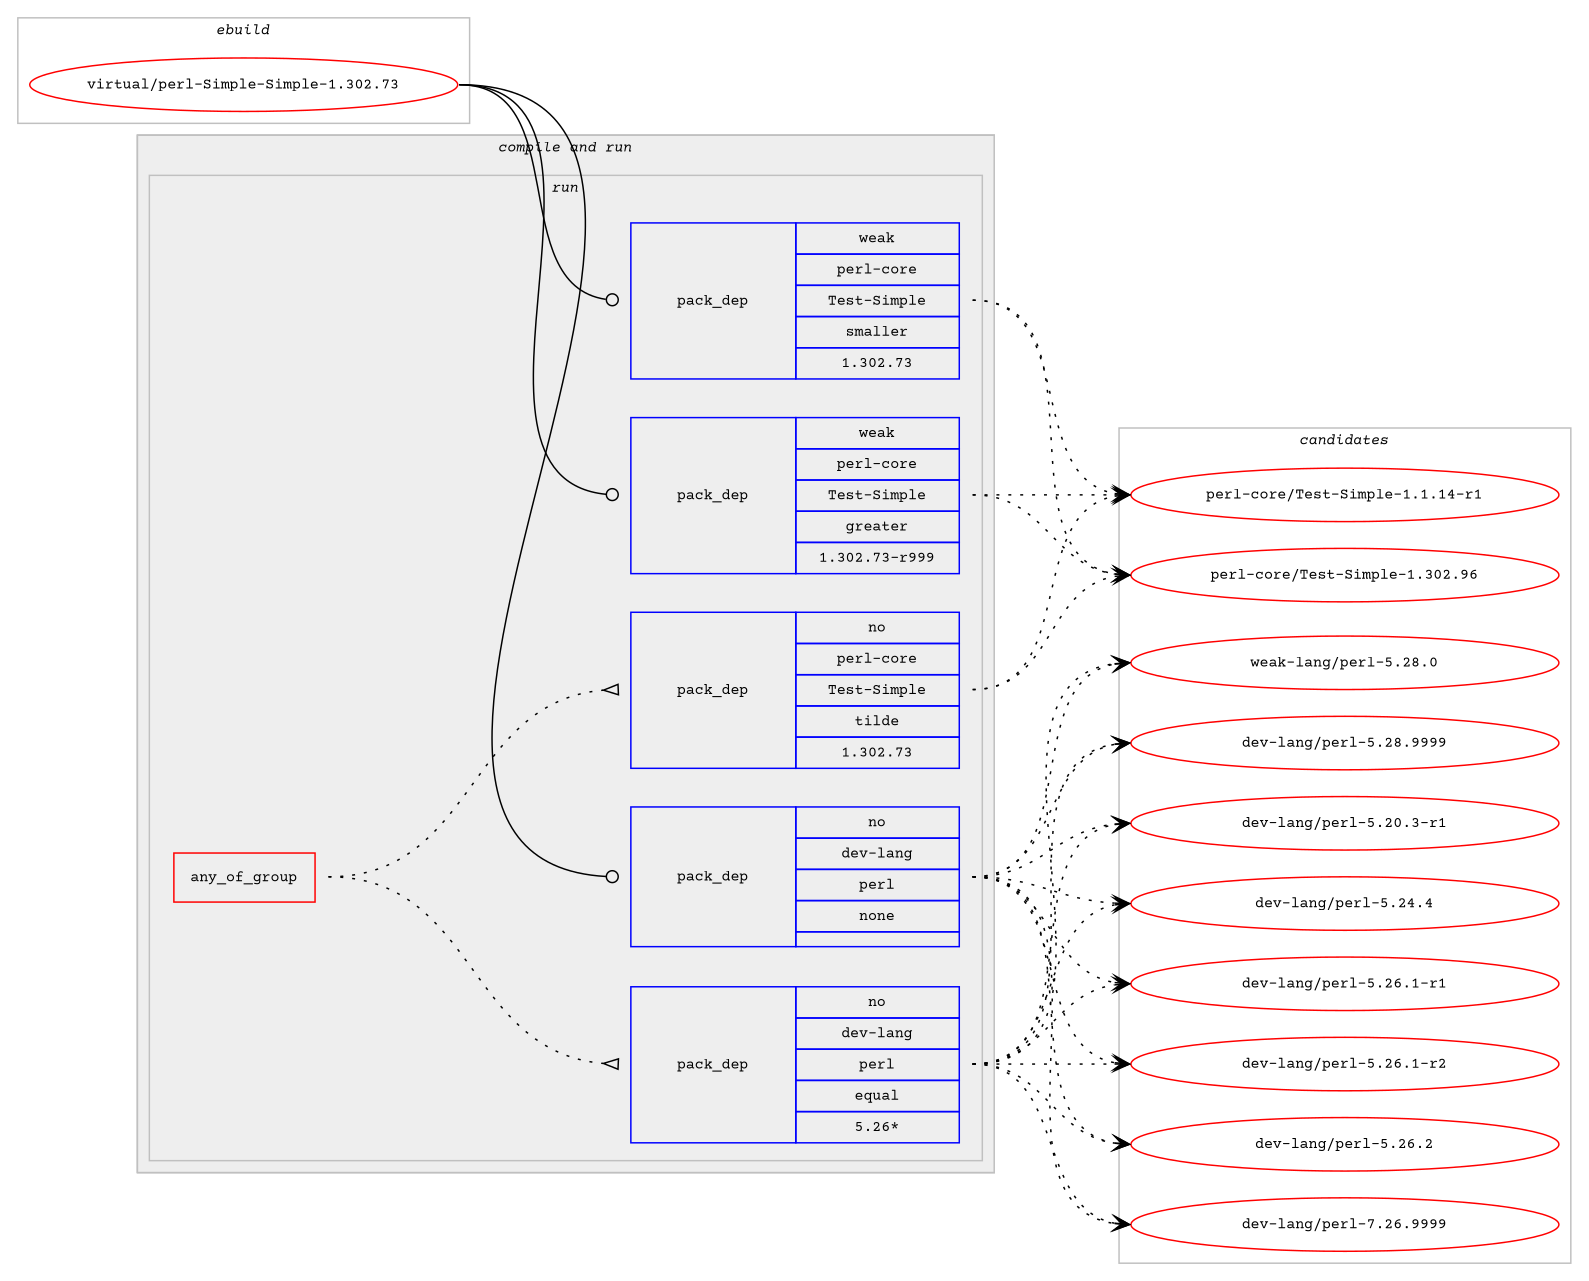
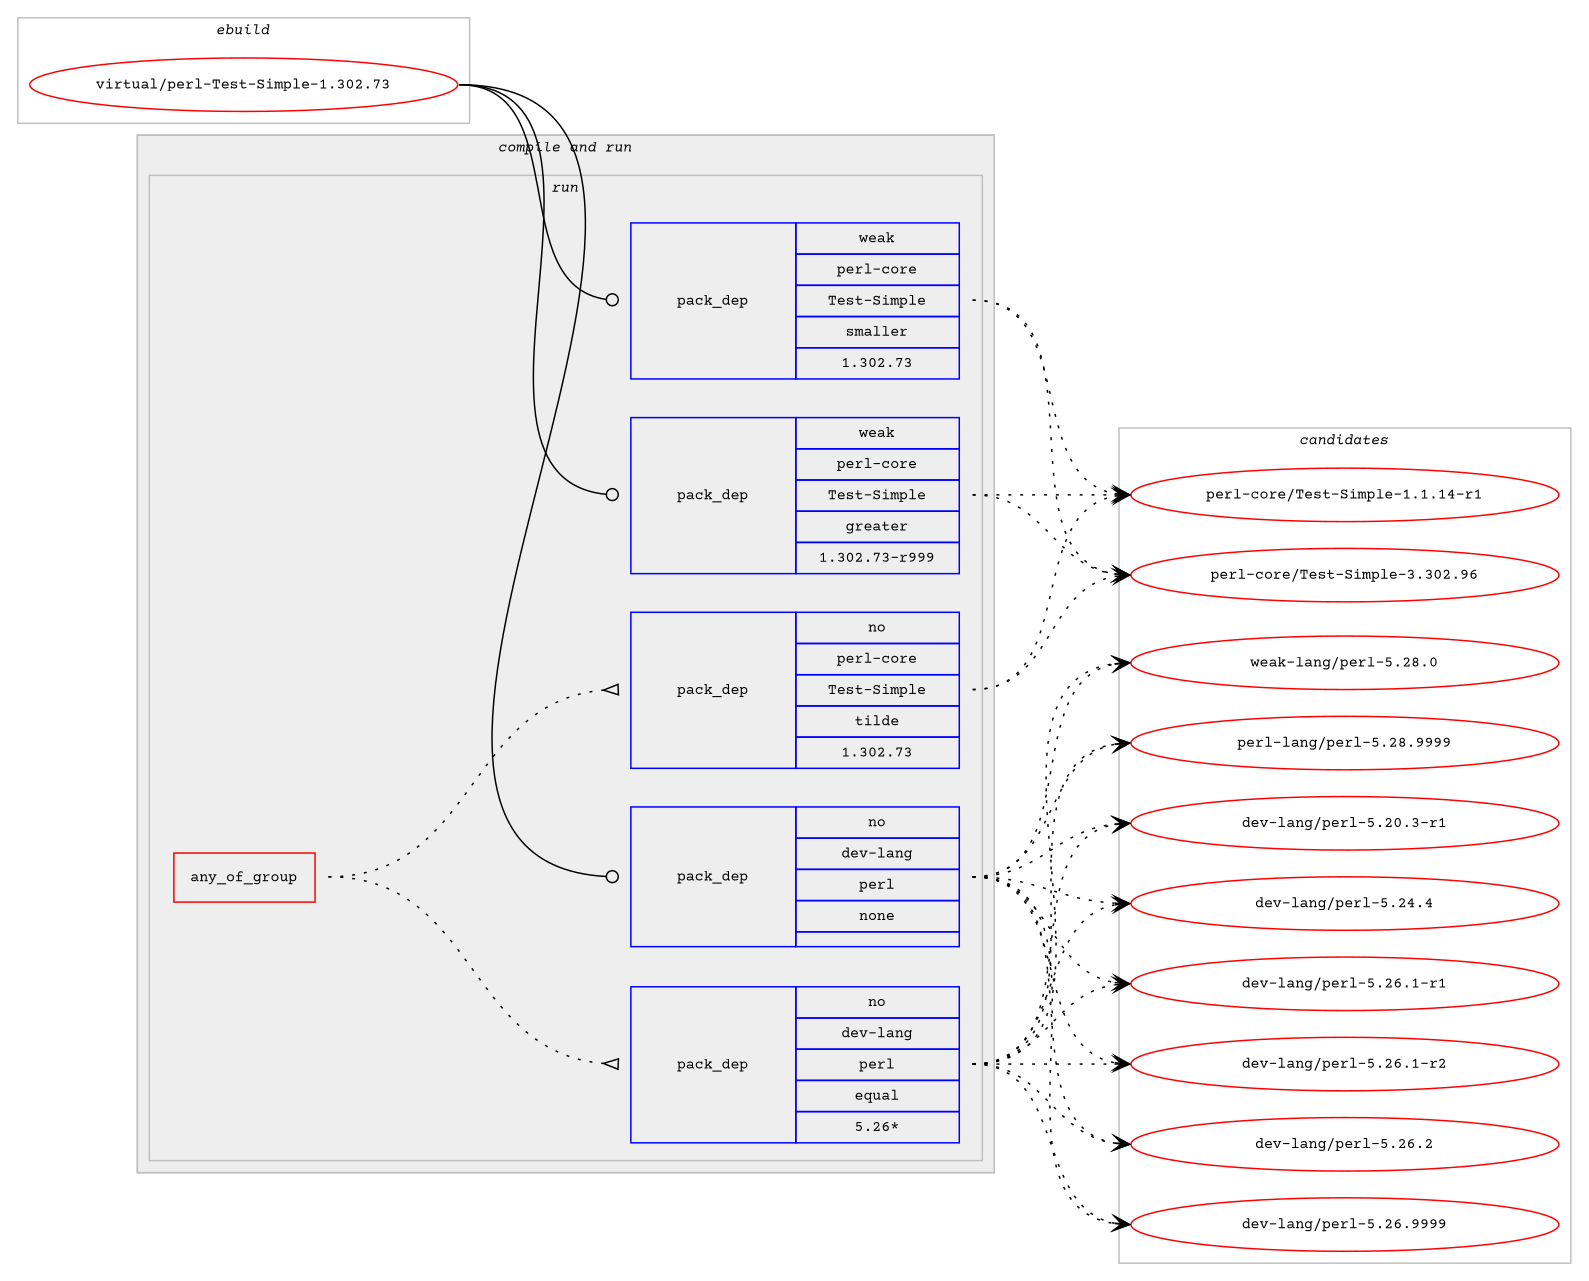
(244, 85) -> (244, 85)
(1345, 575) -> (1345, 575)
(1345, 743) -> (1345, 743)
(1345, 1225) -> (1345, 1225)
